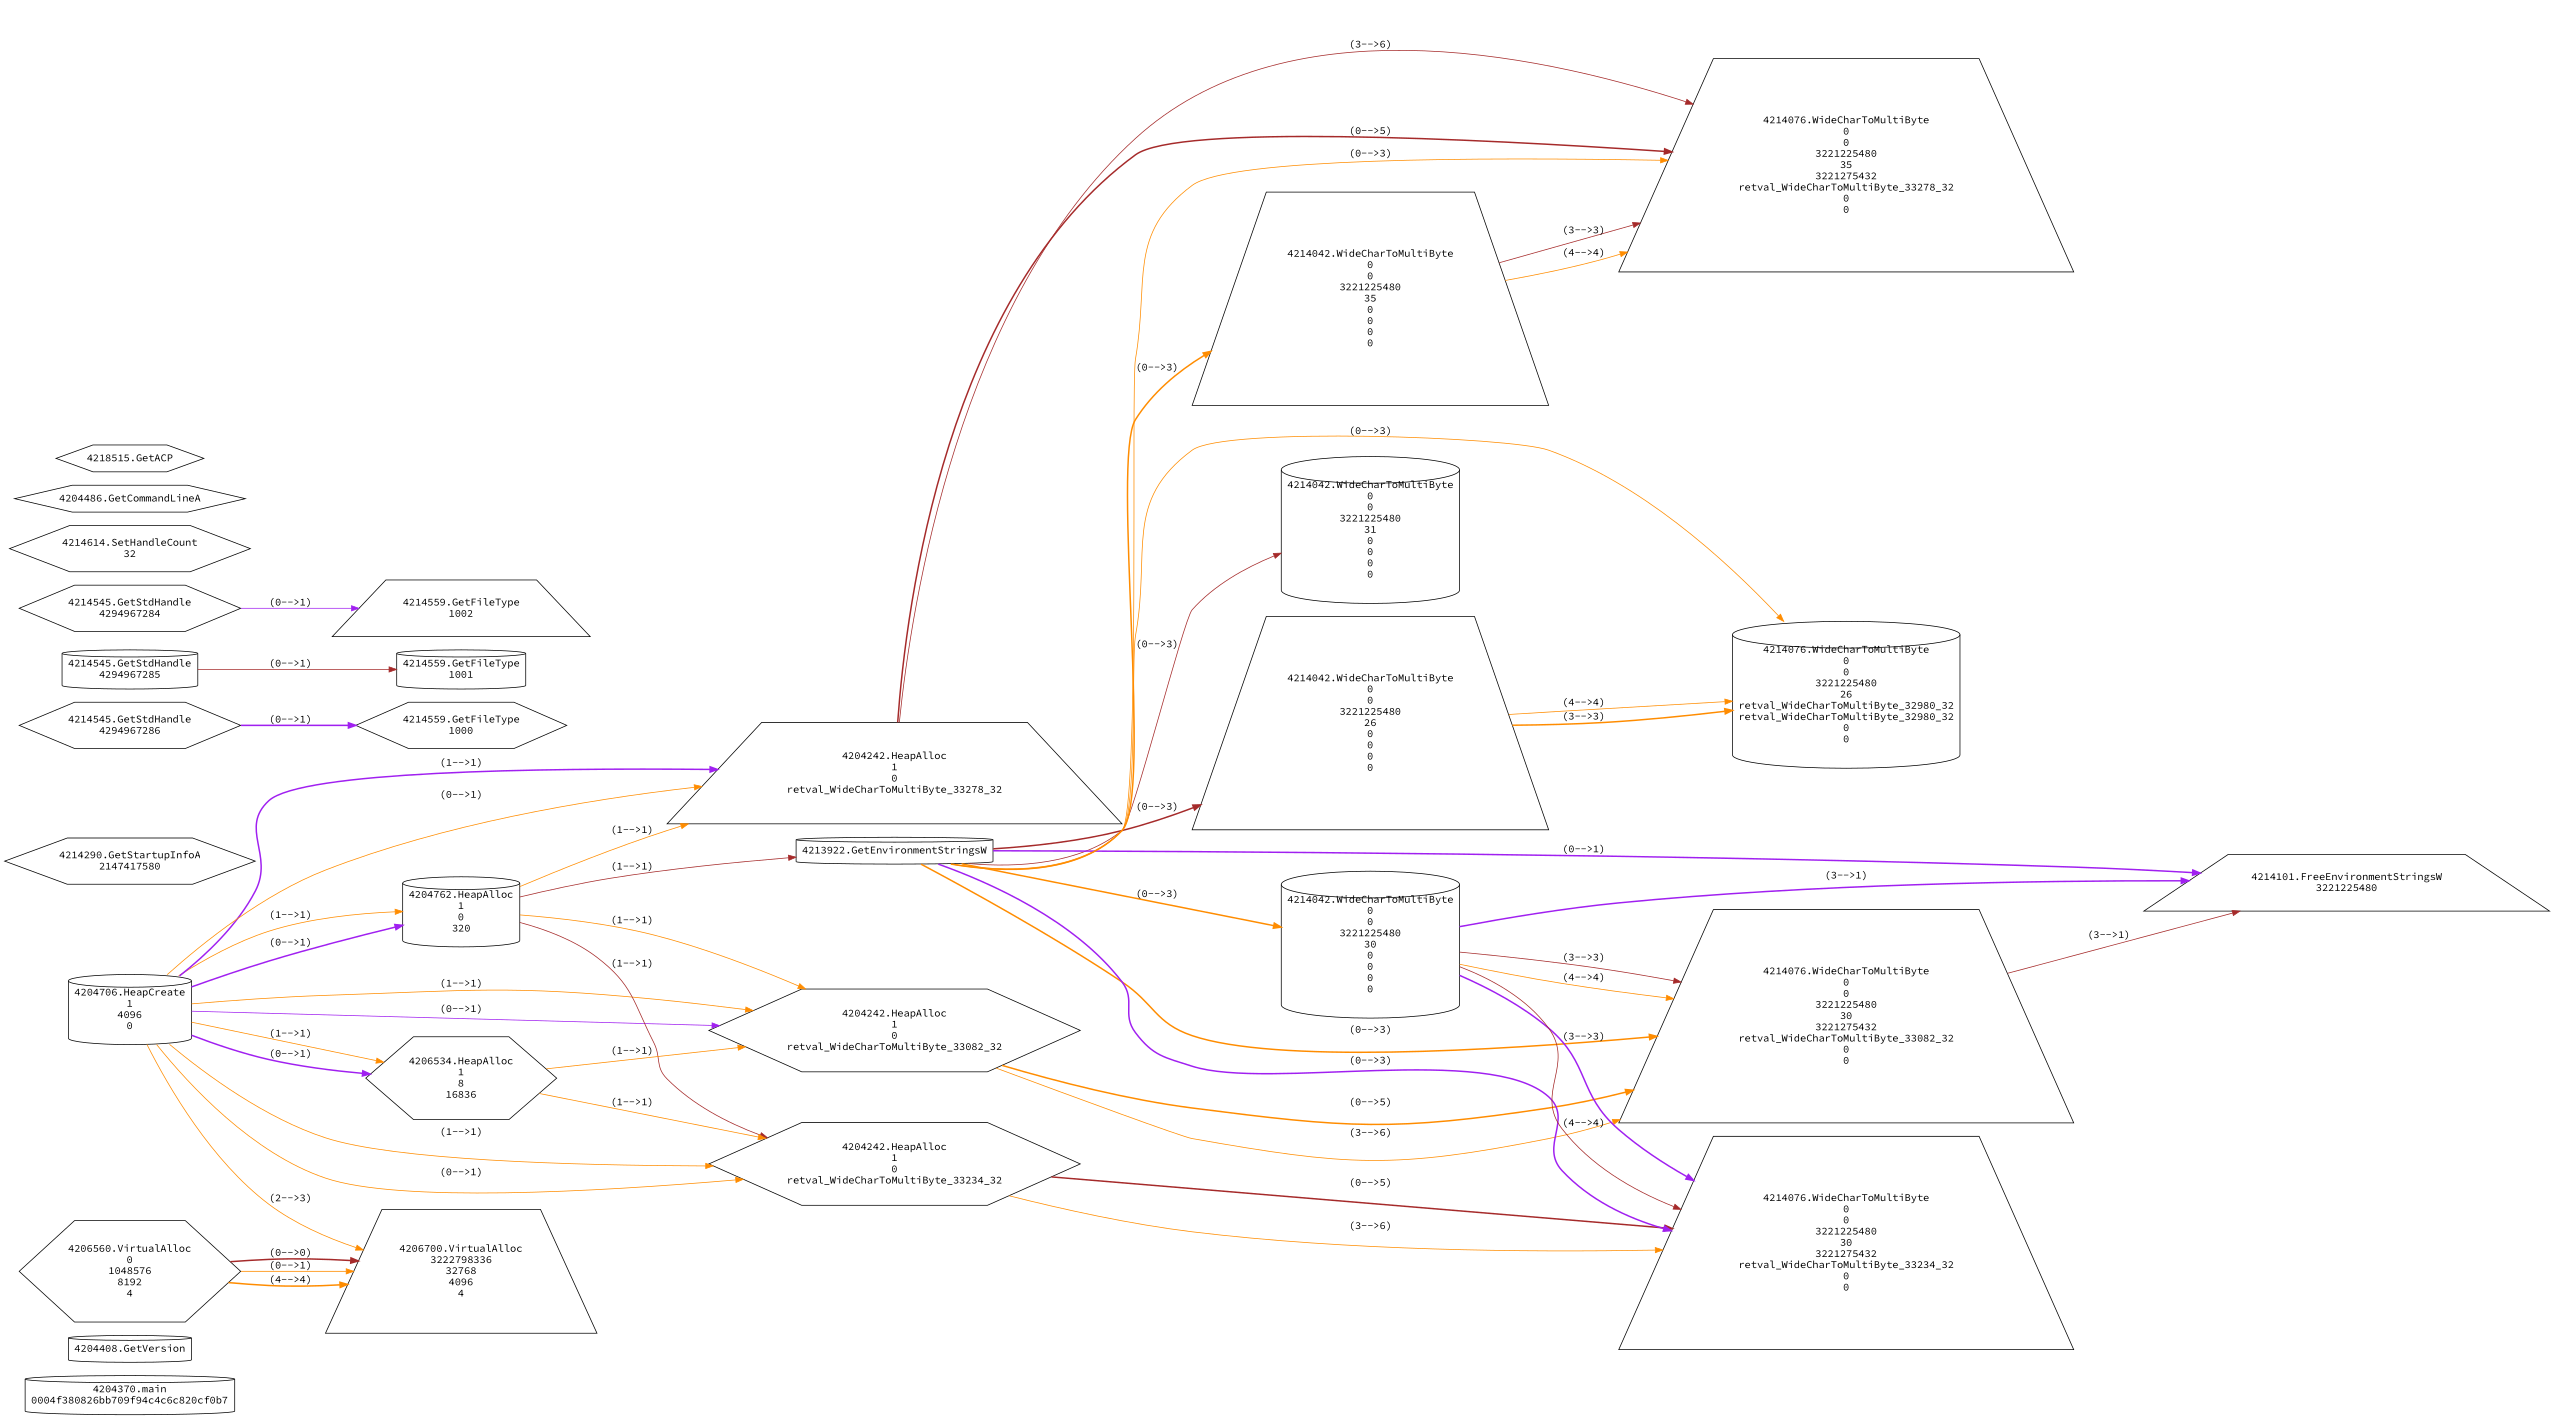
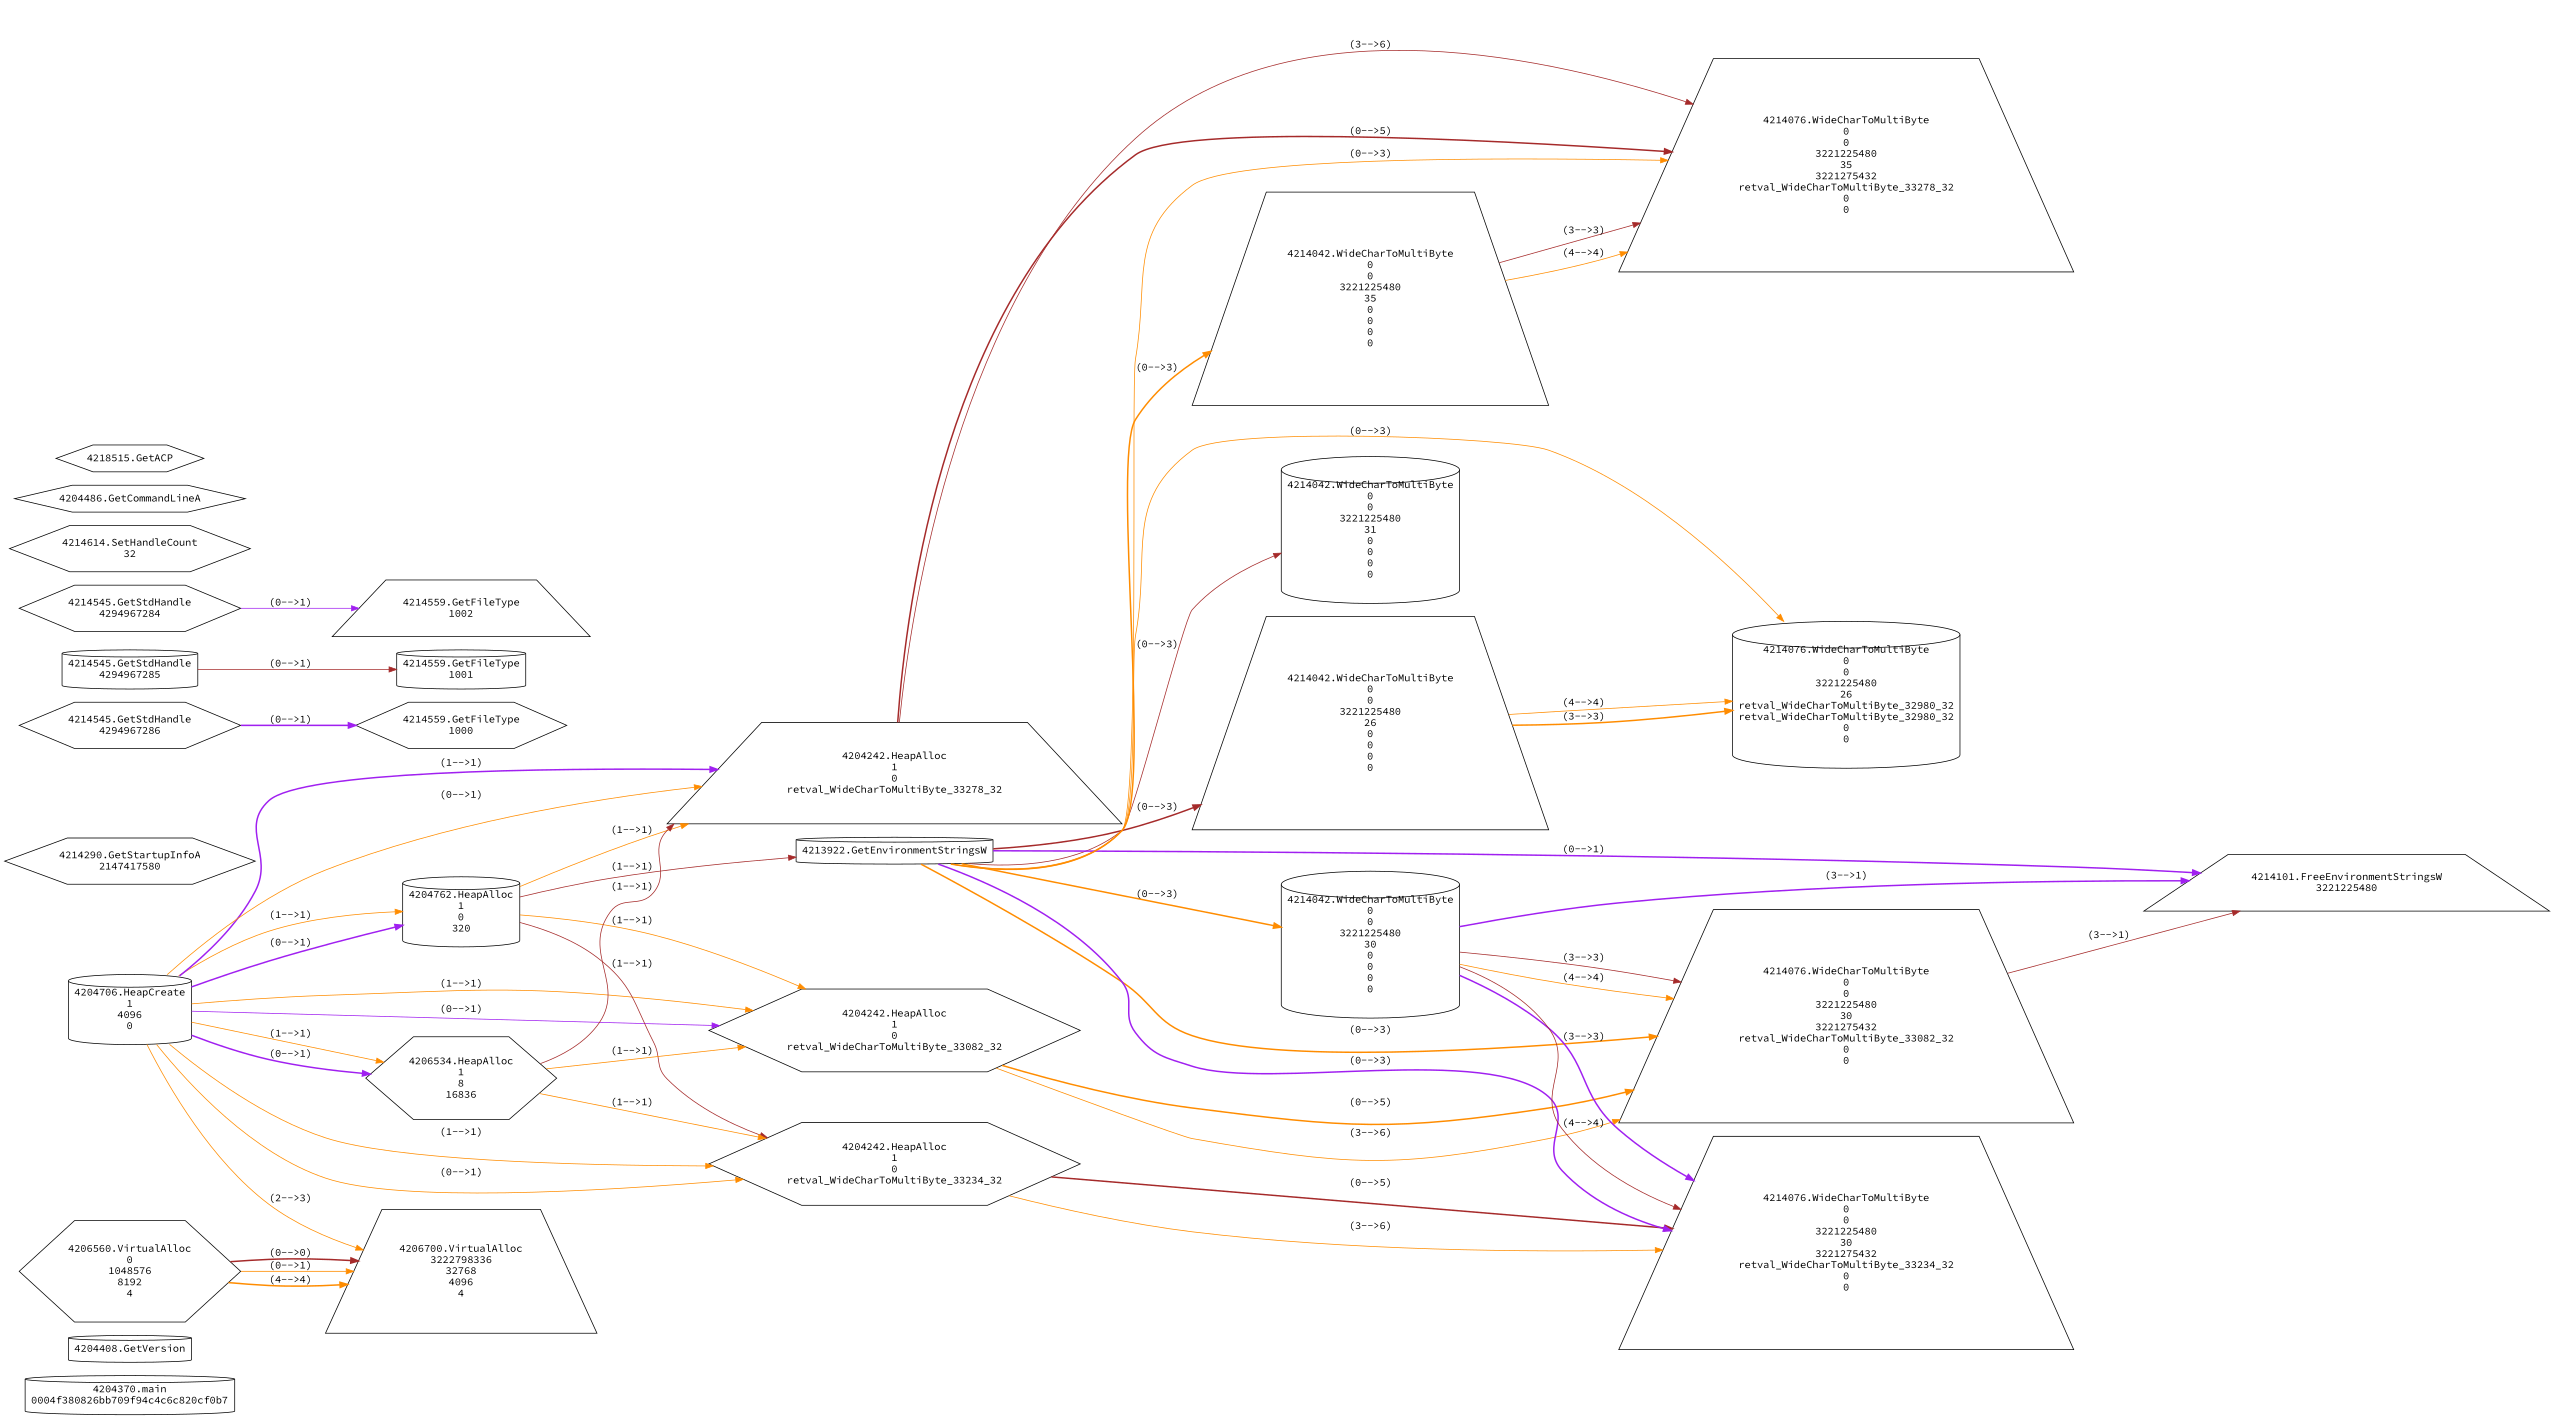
none -> (600, 945)
